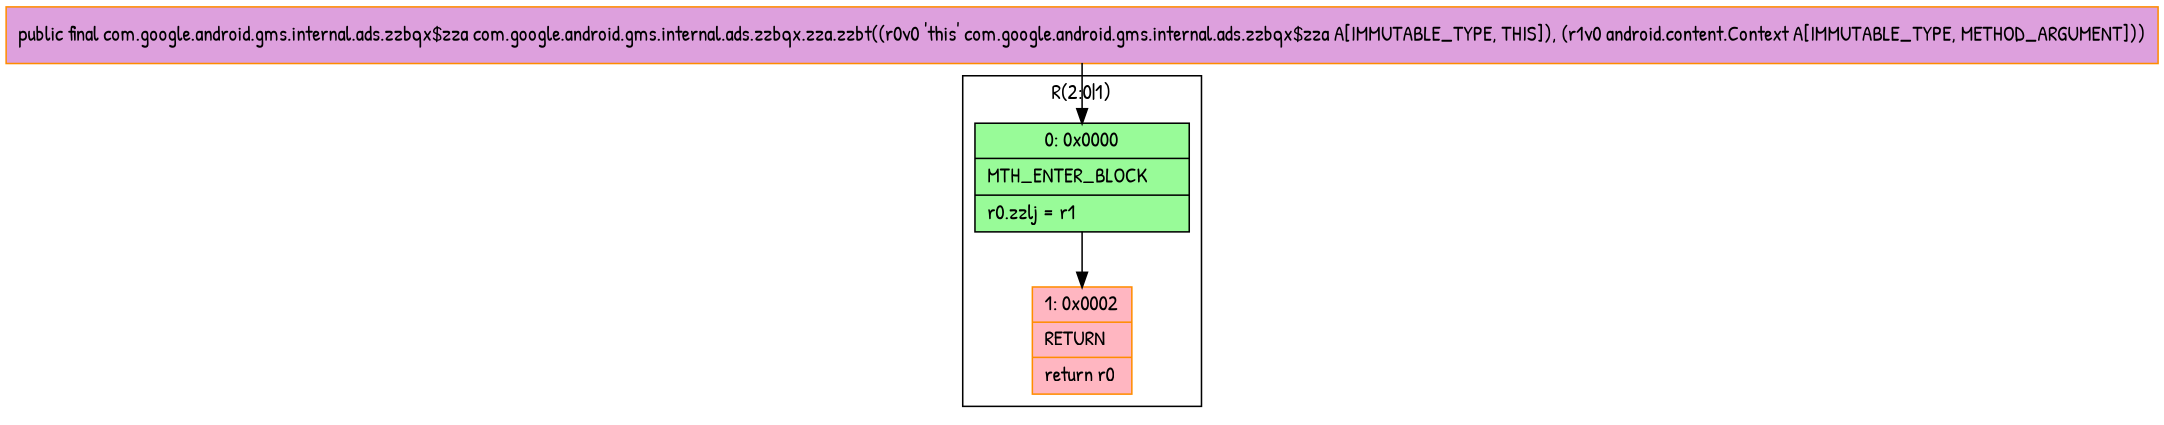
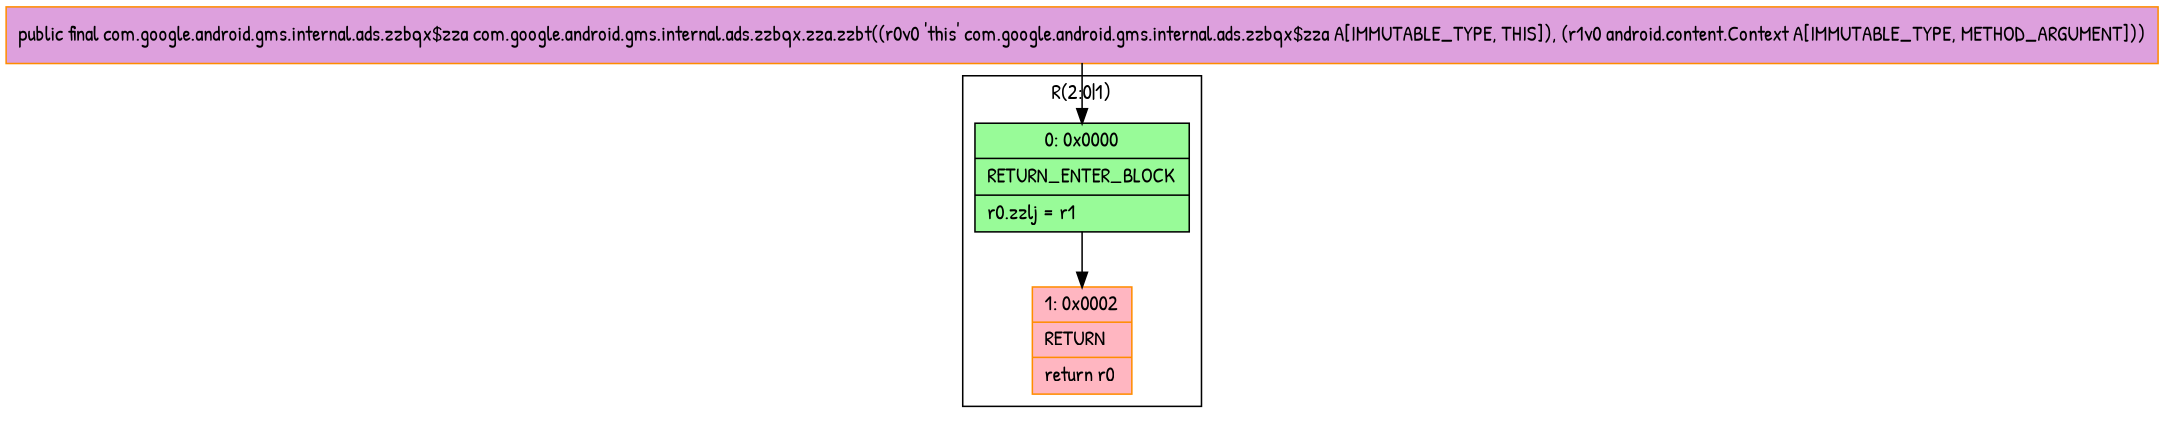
(1068, 176) -> (1082, 176)
